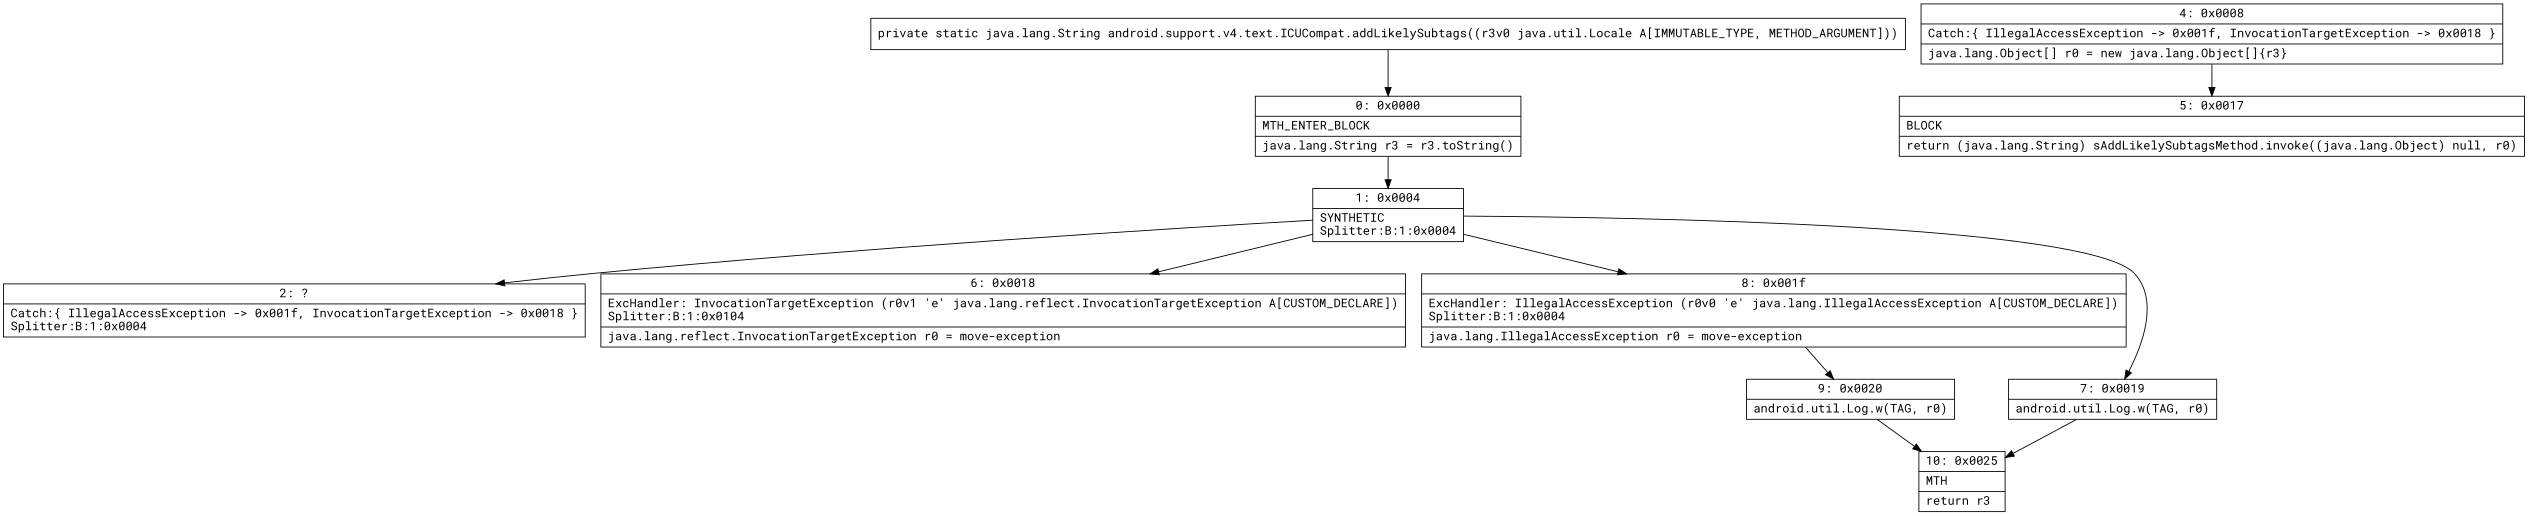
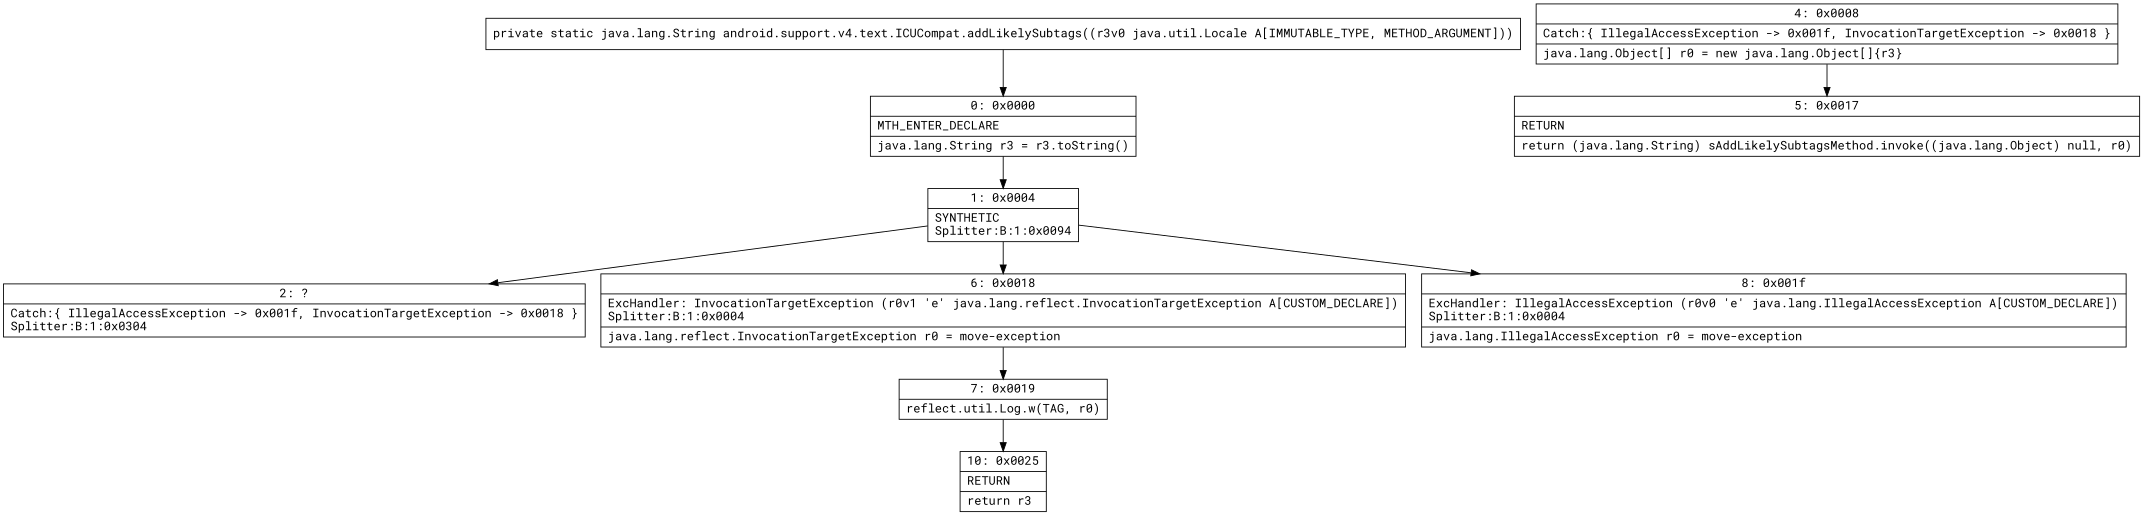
(1316, 126) -> (939, 126)
(1925, 126) -> (1543, 126)
(1854, 227) -> (1003, 359)
(1388, 231) -> (1003, 231)
(676, 317) -> (676, 317)
(79, 327) -> (79, 327)
(1851, 399) -> none
(2113, 409) -> (1003, 409)
(1937, 481) -> (989, 481)
